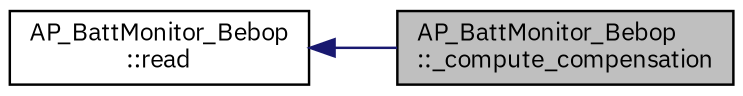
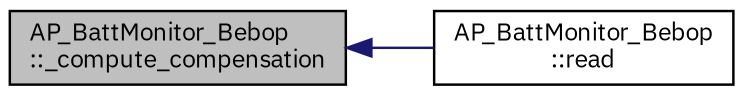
(366, 48) -> (403, 48)
